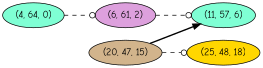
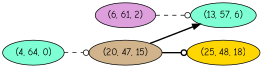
(77, 15) -> (74, 53)
(223, 15) -> (223, 15)
(172, 53) -> (172, 53)
